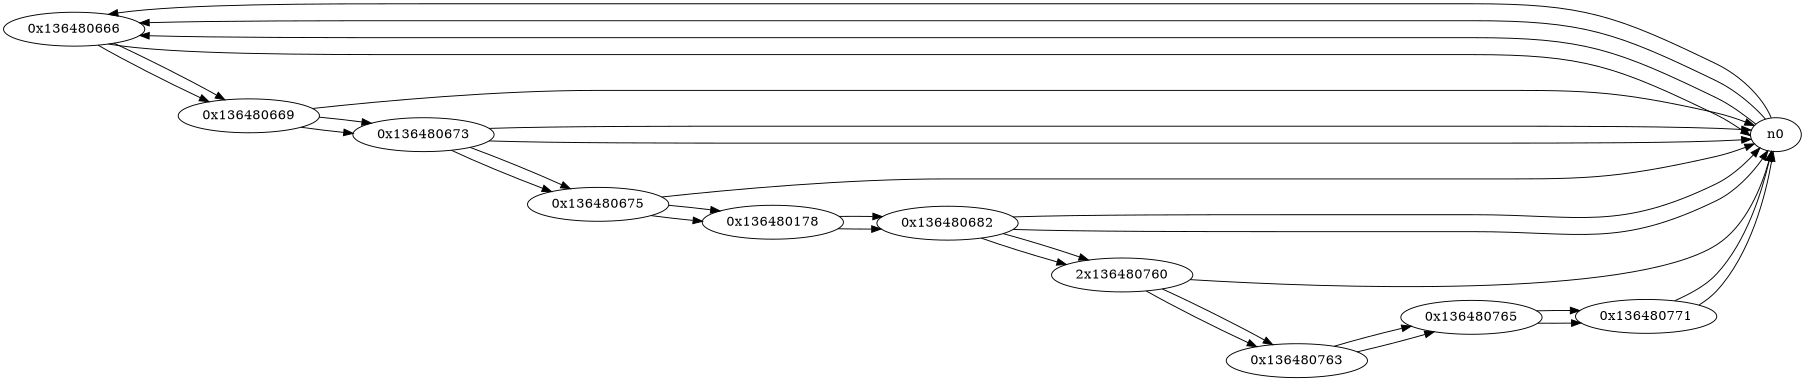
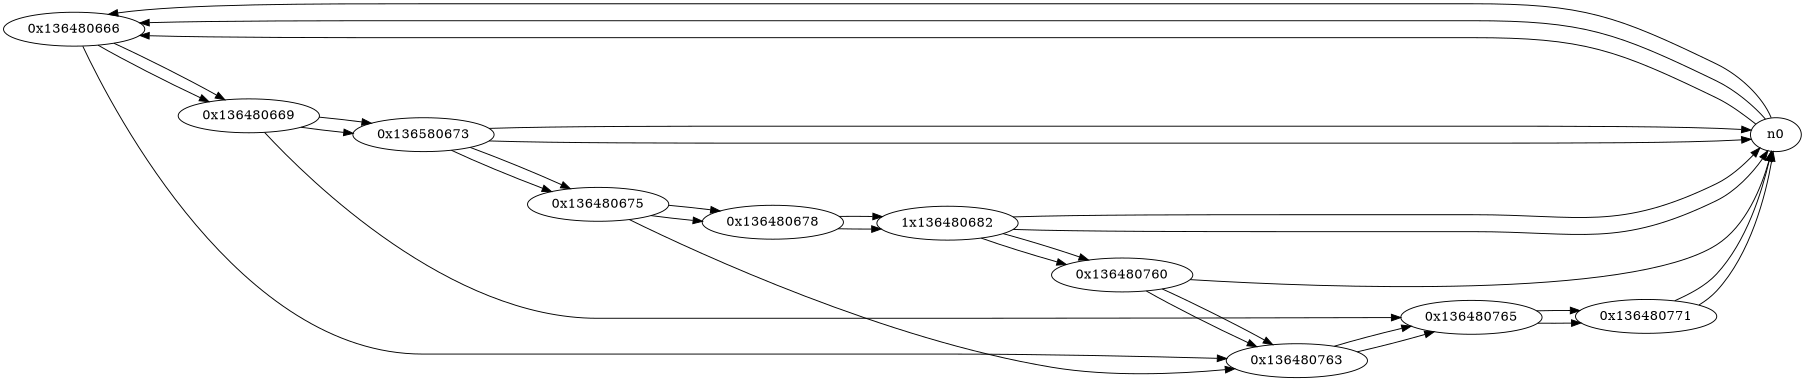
(933, 55) -> (579, 354)
(1030, 90) -> (799, 318)
(423, 135) -> (423, 135)
(1205, 179) -> (918, 335)
(773, 222) -> (773, 222)
(948, 223) -> (948, 223)
(1122, 275) -> (1122, 275)
